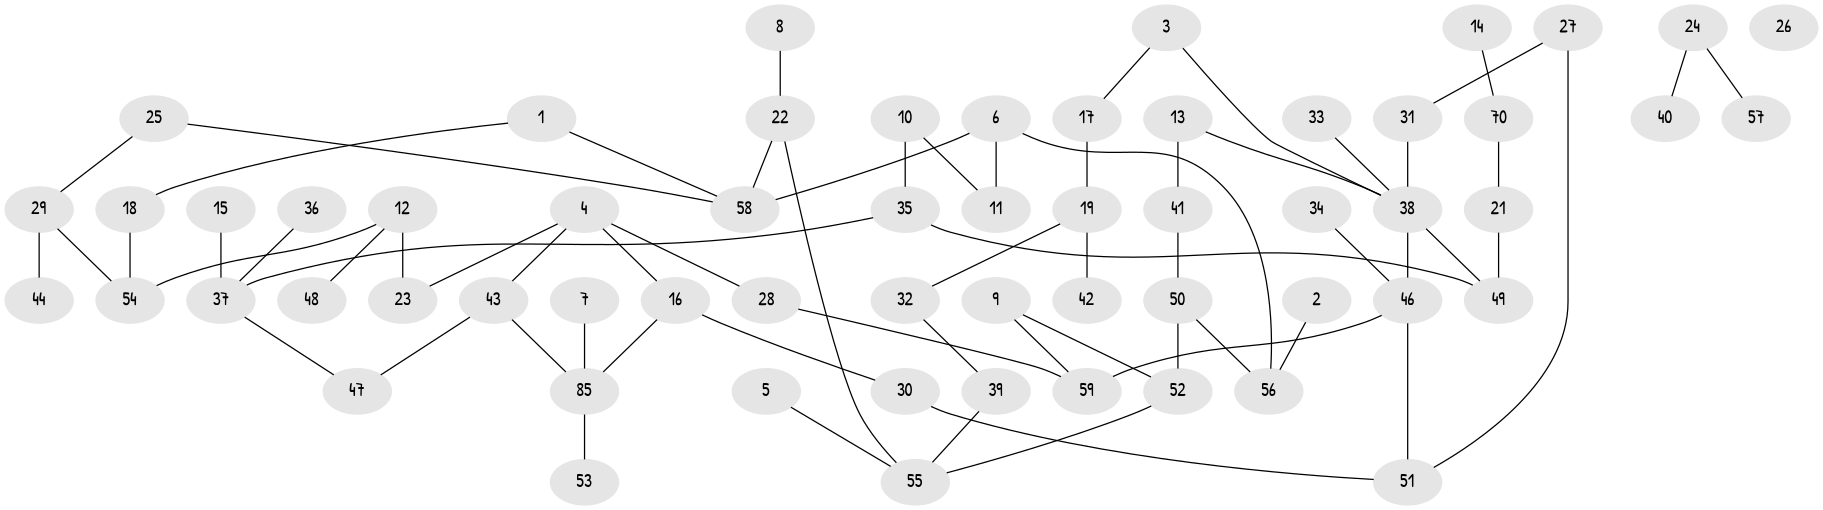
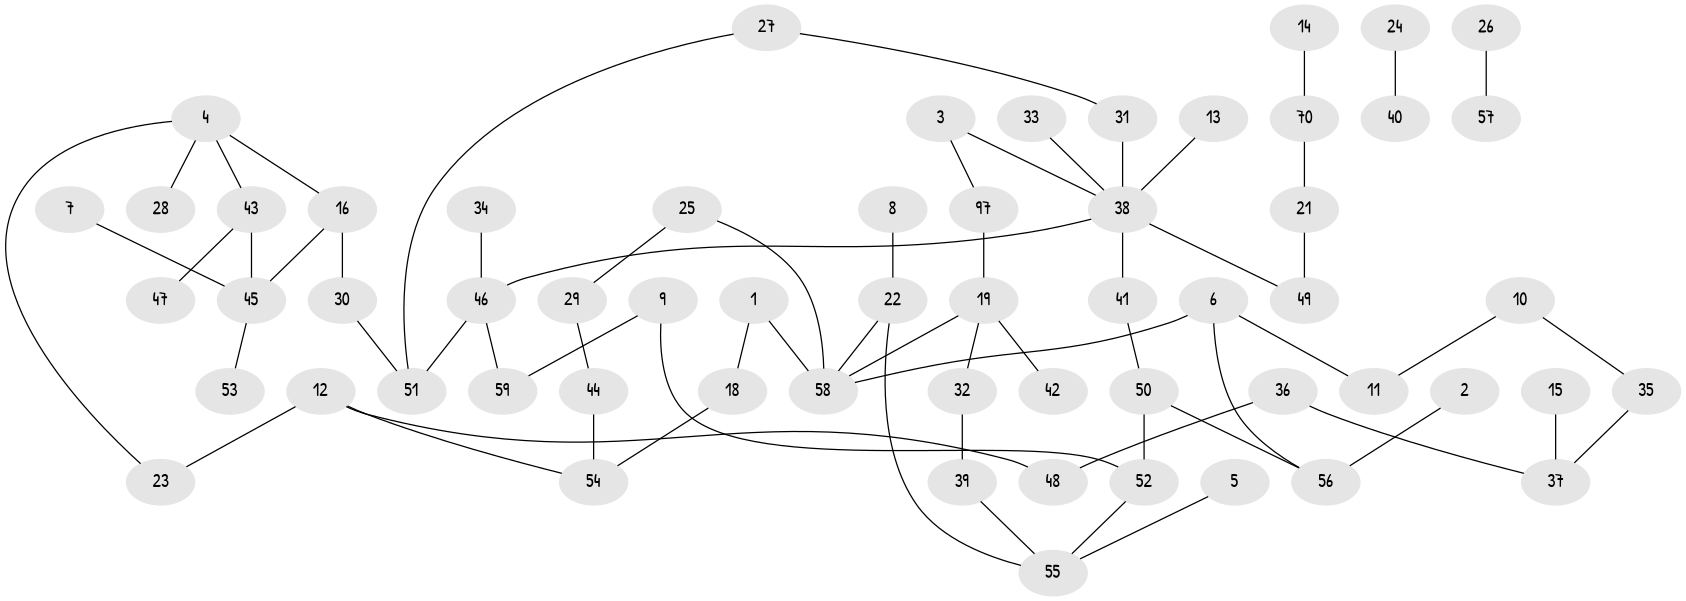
(1725, 73) -> (1486, 73)
(1087, 119) -> (984, 210)
(1178, 166) -> (1123, 255)
(84, 255) -> (594, 434)
(1202, 255) -> none
(930, 340) -> none
(289, 346) -> none
none -> (904, 346)
(585, 391) -> (251, 300)
none -> (1166, 433)
